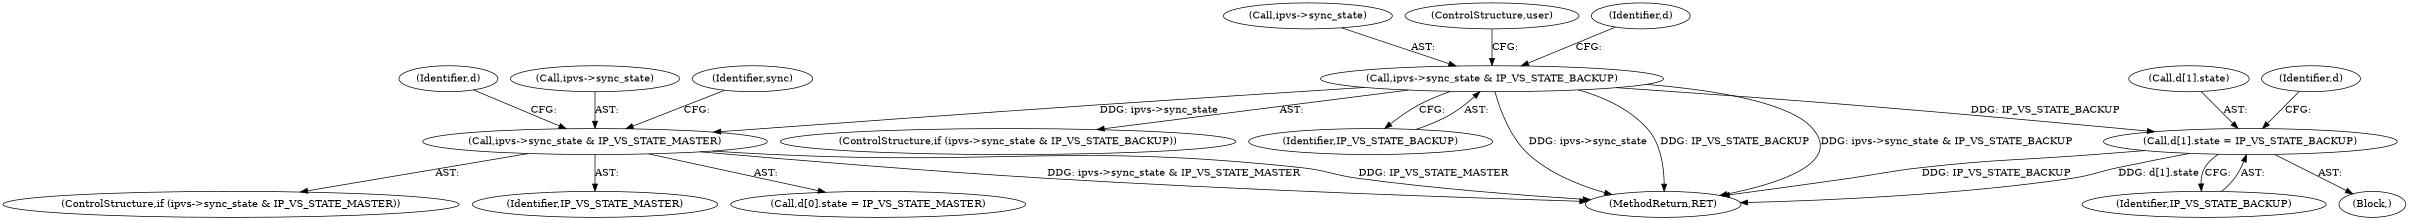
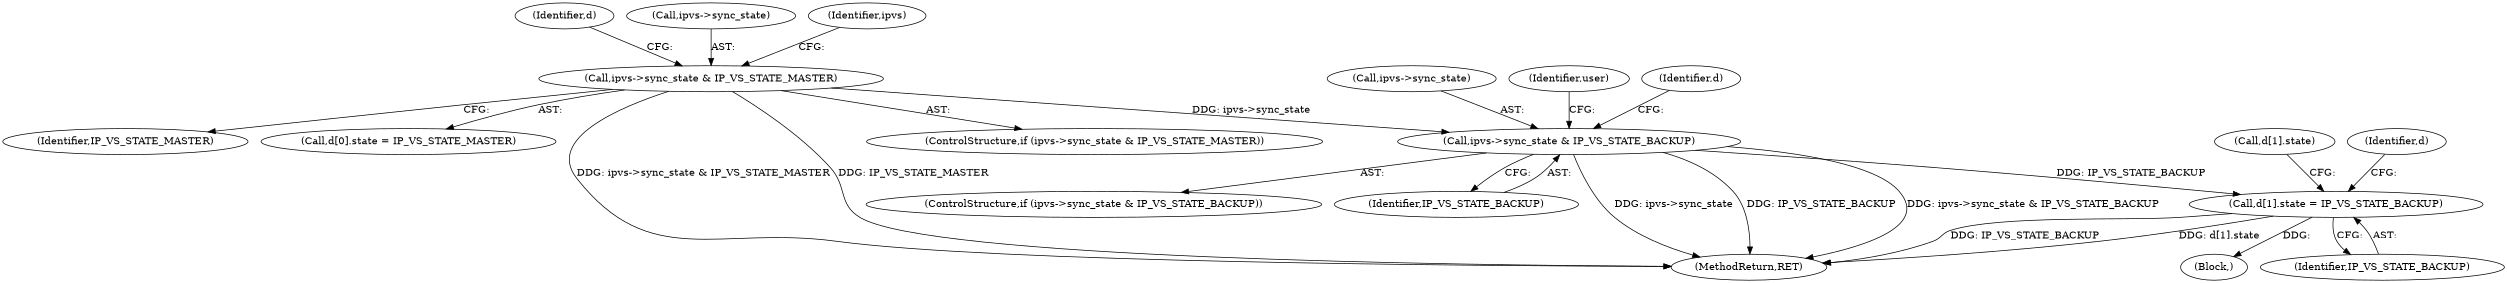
(1492, 16) -> (1569, 79)
(752, 79) -> (867, 16)
(1043, 109) -> (1137, 110)
(2237, 110) -> (2324, 173)
(609, 173) -> (478, 110)
(2332, 173) -> (2298, 236)
